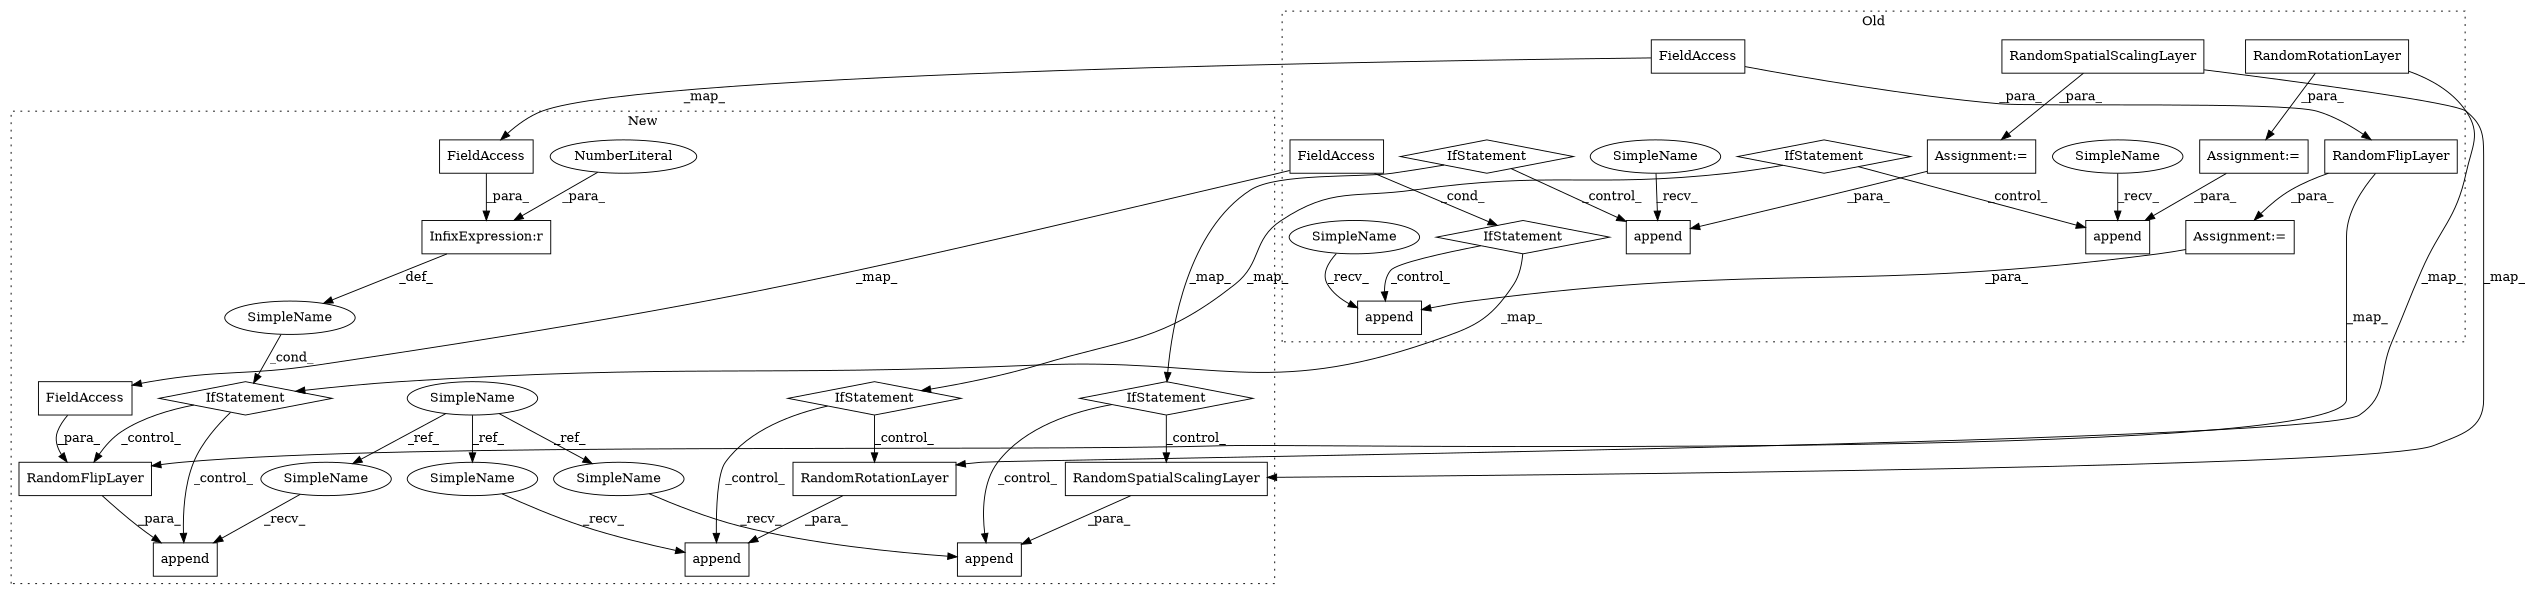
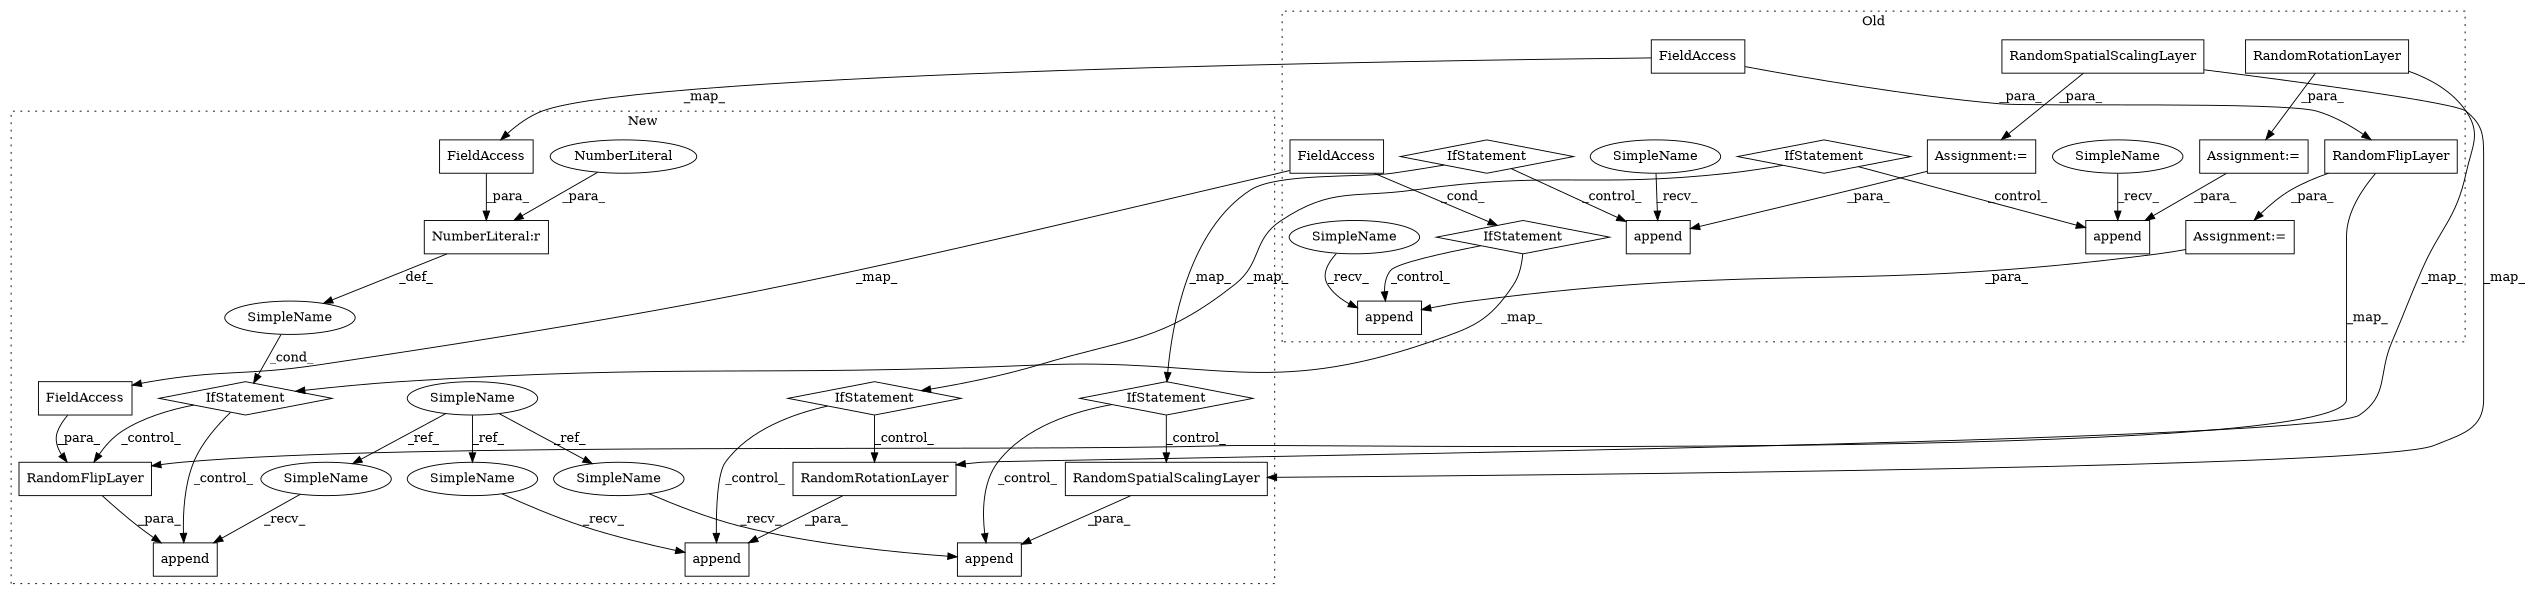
(486, 237) -> (486, 237)
